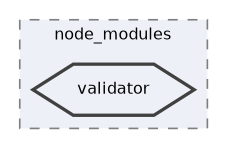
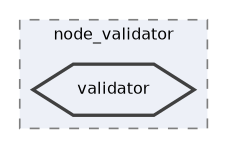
(114, 35) -> (114, 35)
